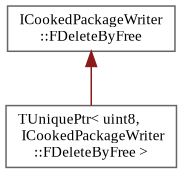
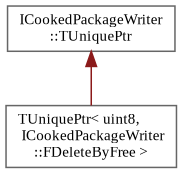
(91, 29) -> (91, 29)
